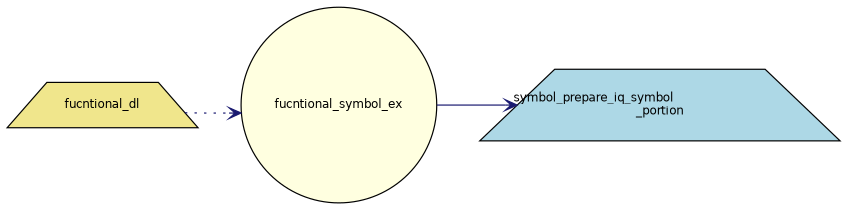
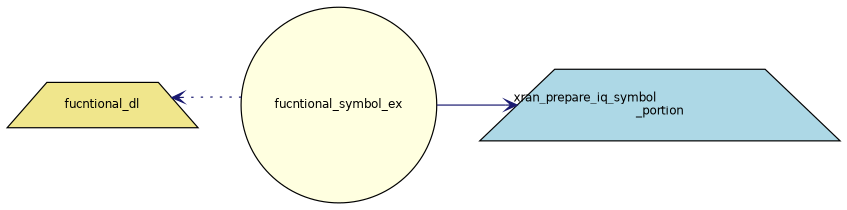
(660, 105) -> (660, 105)
(207, 113) -> (213, 97)
